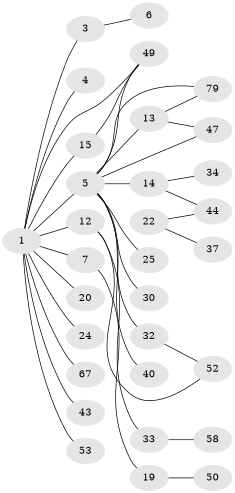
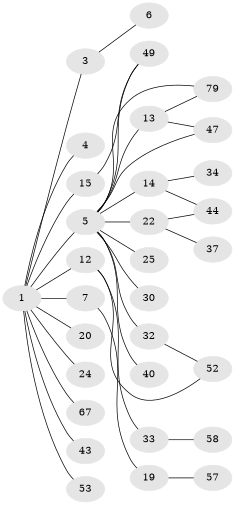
(62, 133) -> none
none -> (117, 222)
(213, 478) -> (213, 478)
